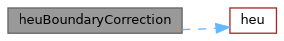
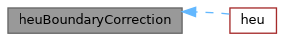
(199, 29) -> (213, 13)
